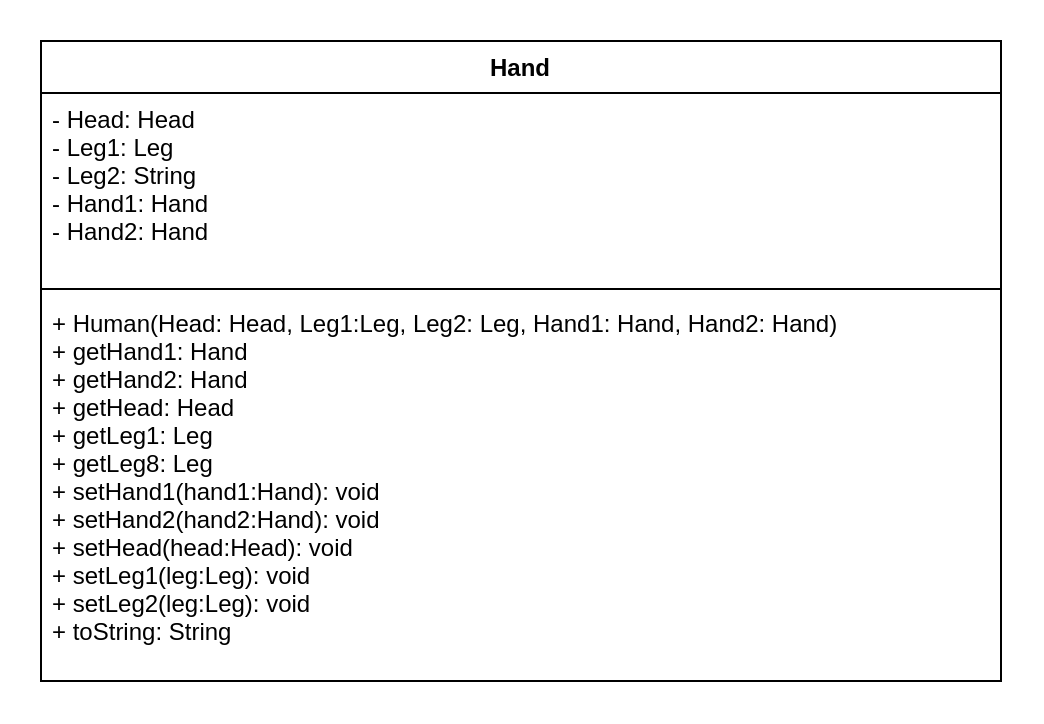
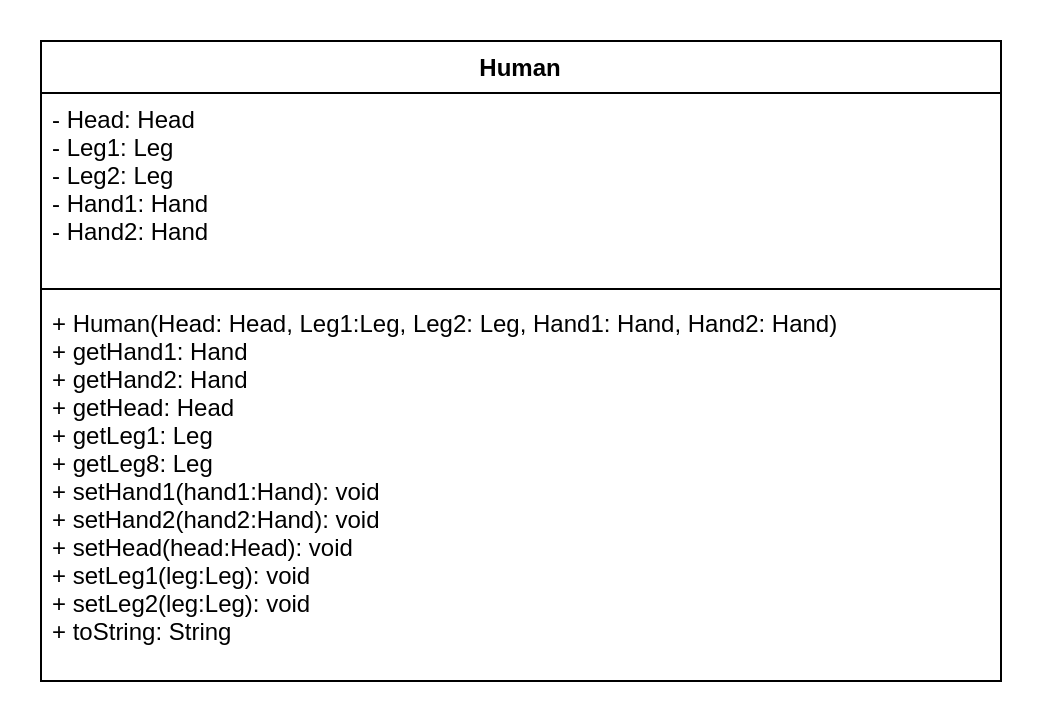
(520, 68) -> (520, 68)
(123, 120) -> (123, 120)
